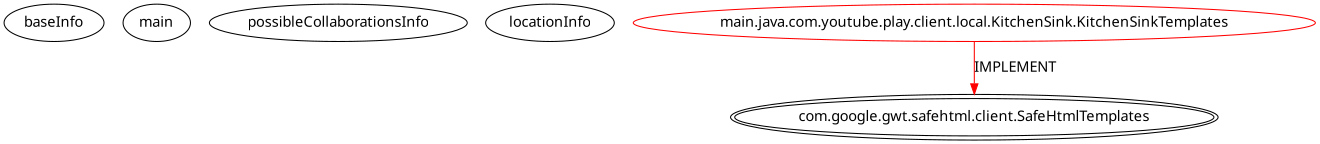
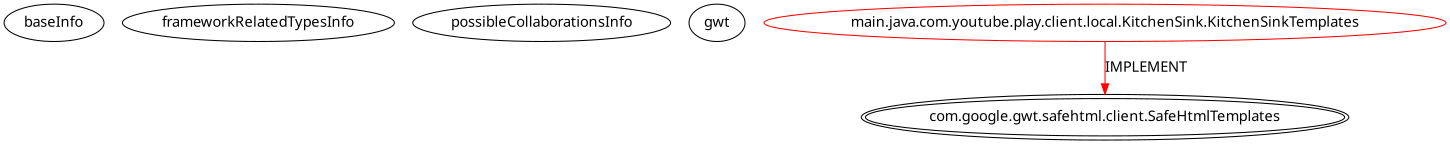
(157, 23) -> (258, 23)
(550, 23) -> (717, 23)
